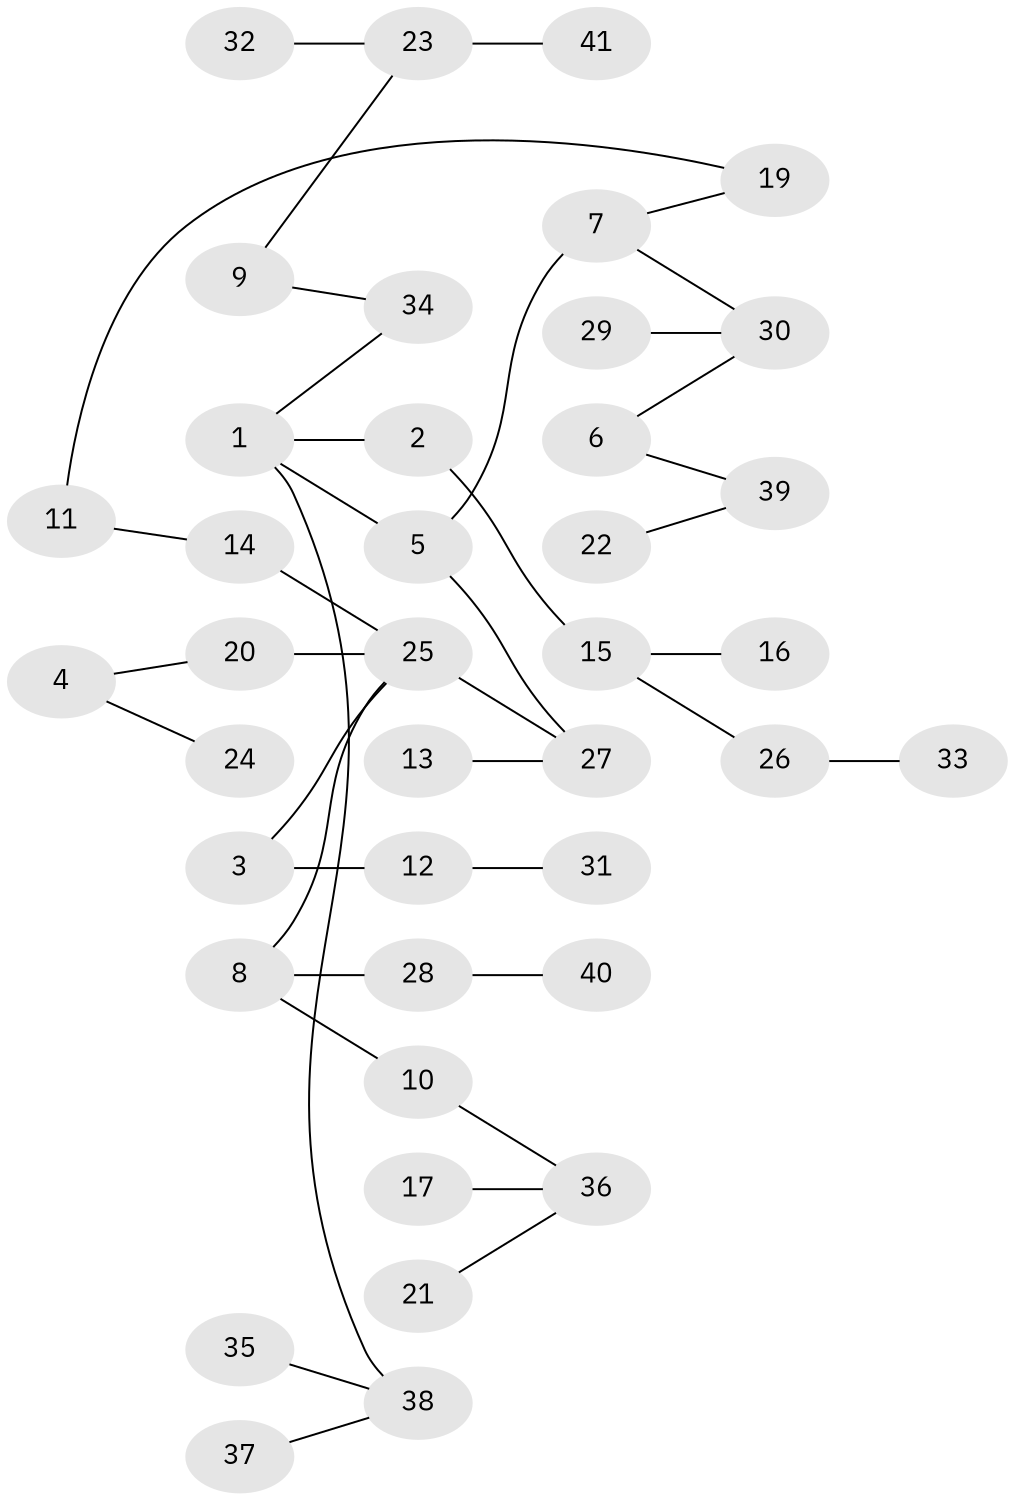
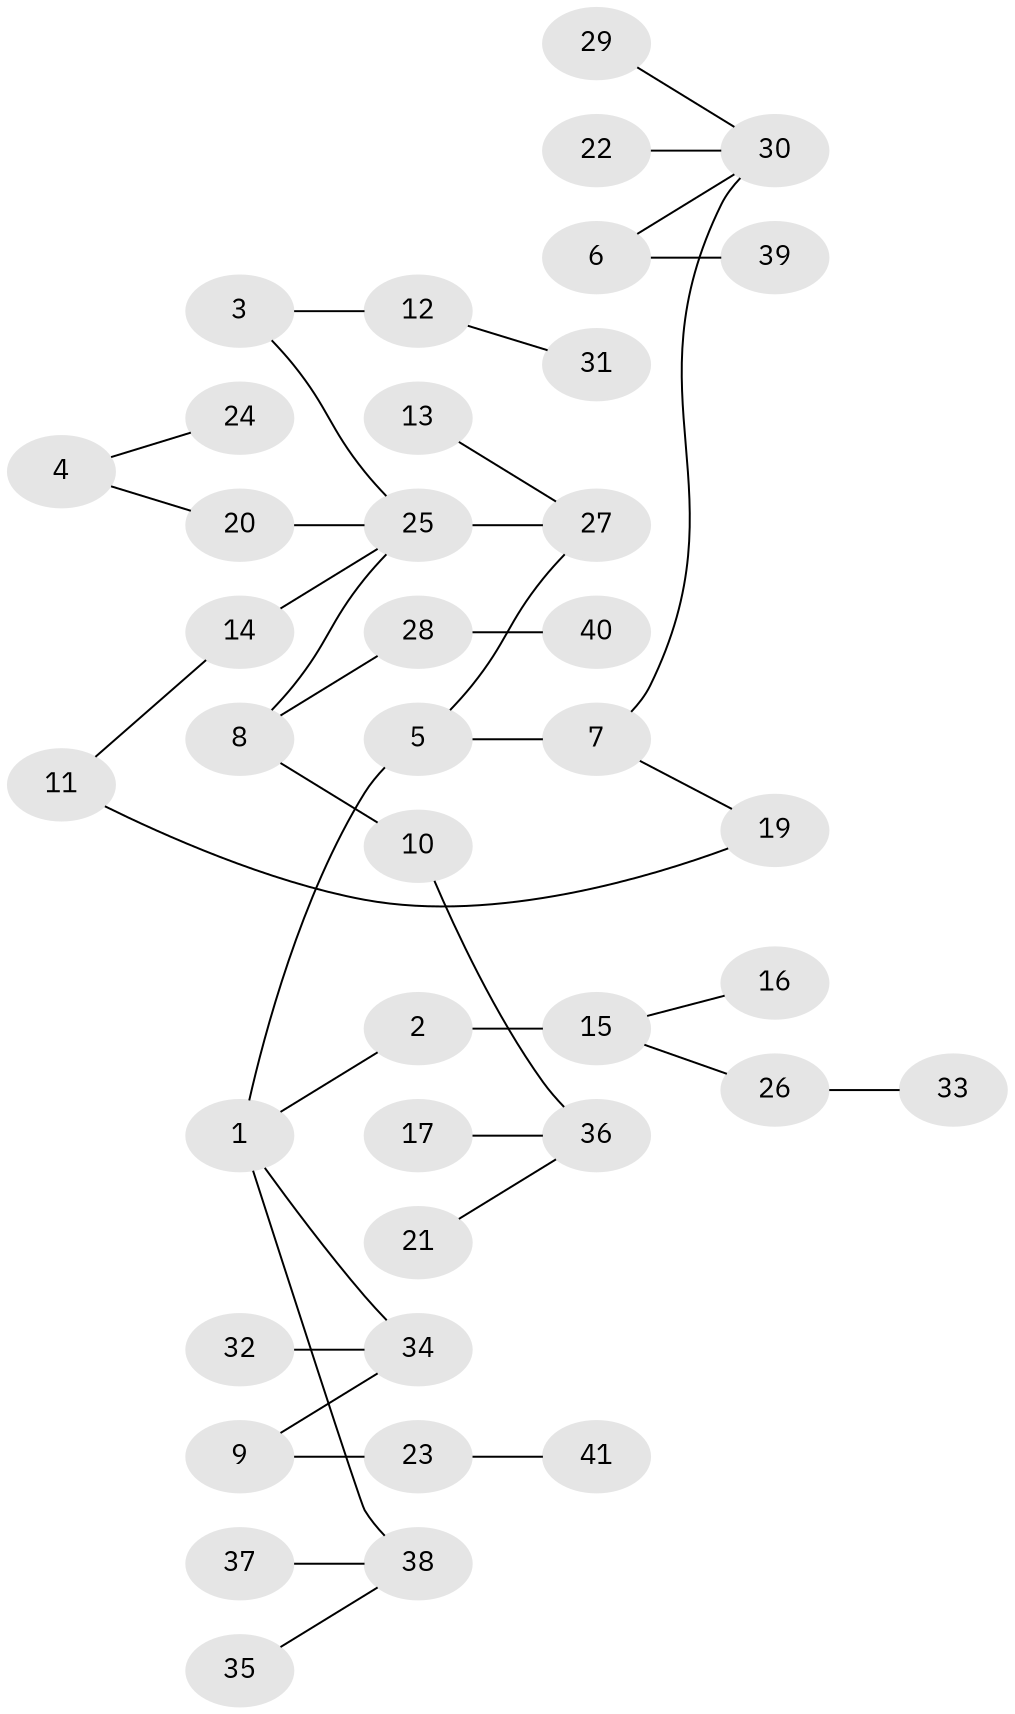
(329, 44) -> (329, 1350)
(686, 520) -> (686, 151)
